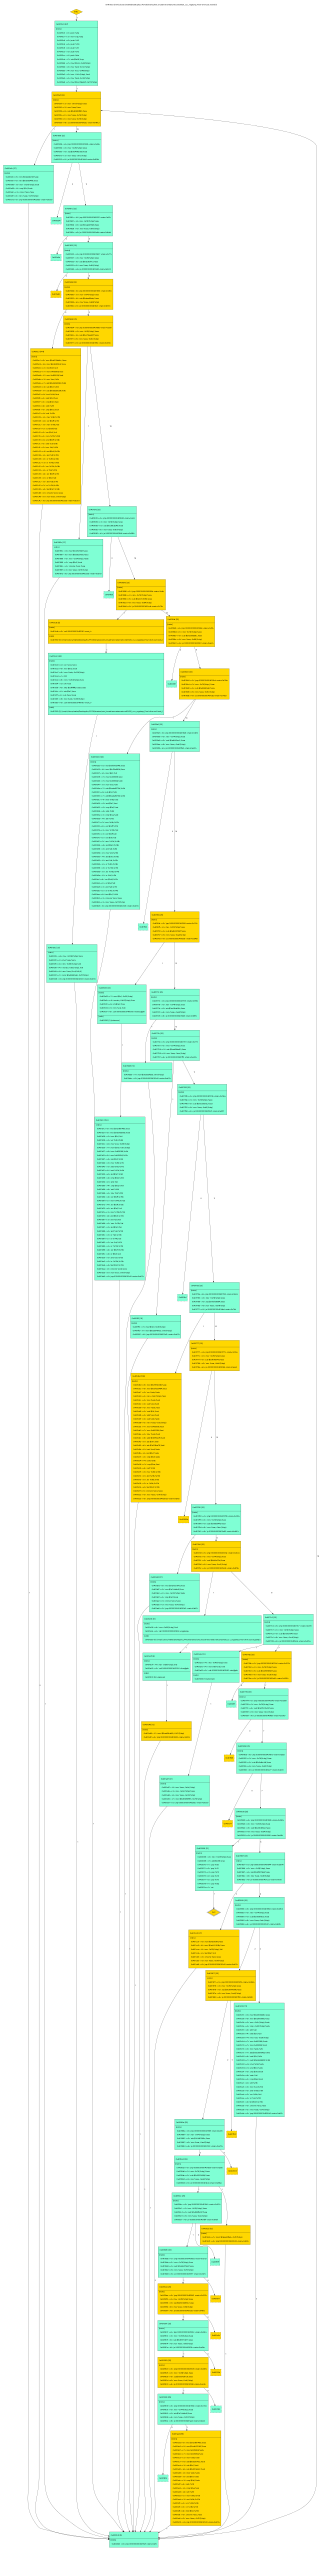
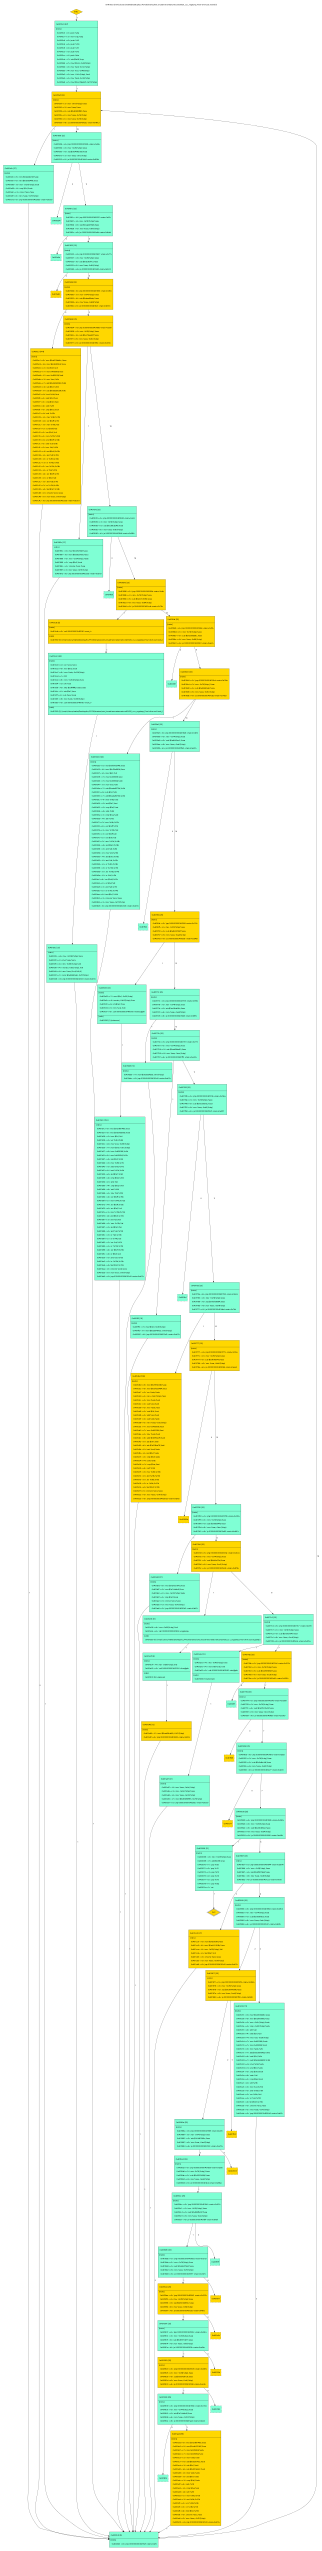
(225, 2235) -> none
